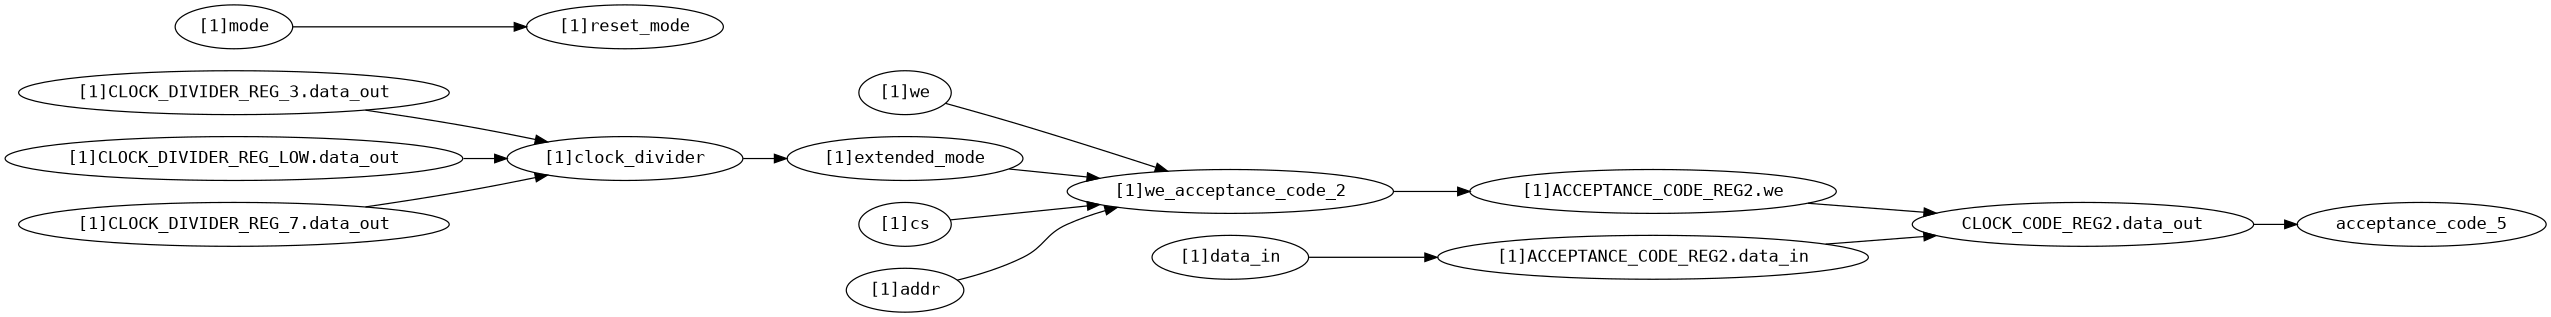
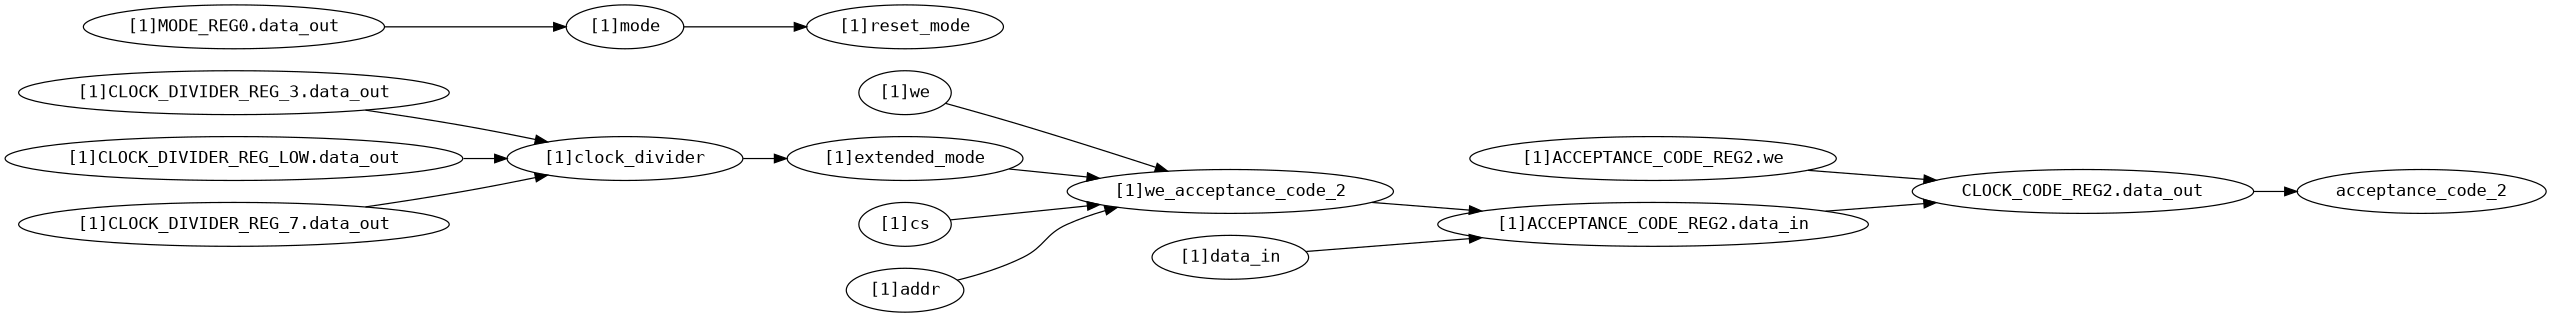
none -> (234, 27)
(1426, 191) -> (1421, 206)
(2422, 224) -> (2422, 191)
